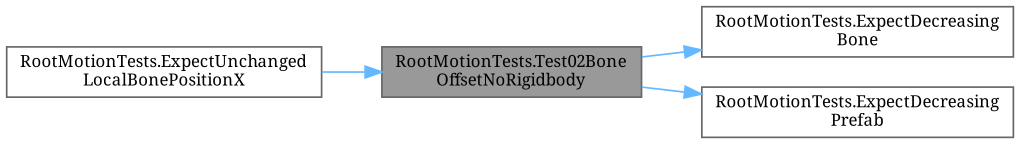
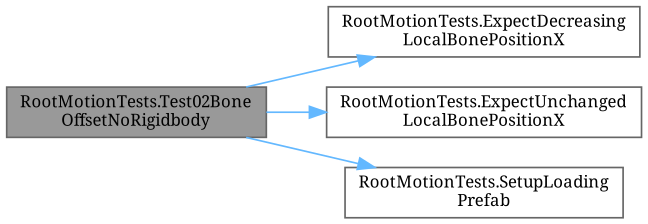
(858, 32) -> (484, 32)
(343, 72) -> (288, 112)
(858, 112) -> (484, 193)
